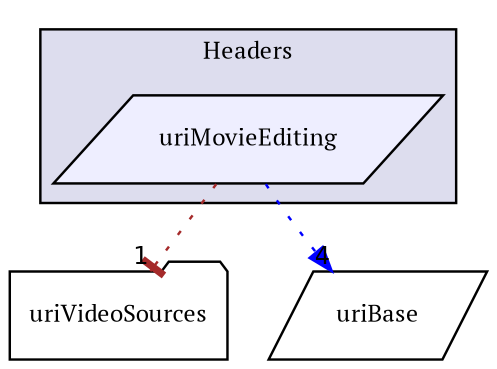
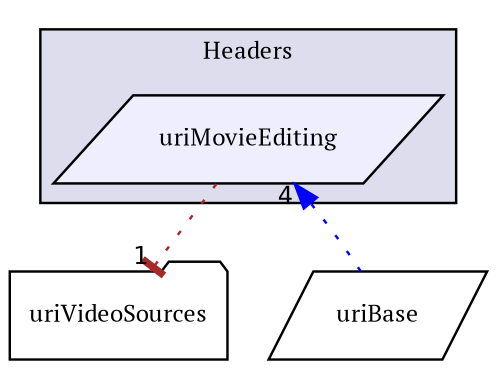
(290, 219) -> (336, 237)
